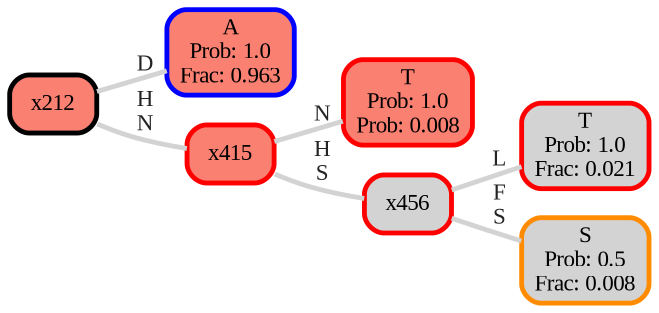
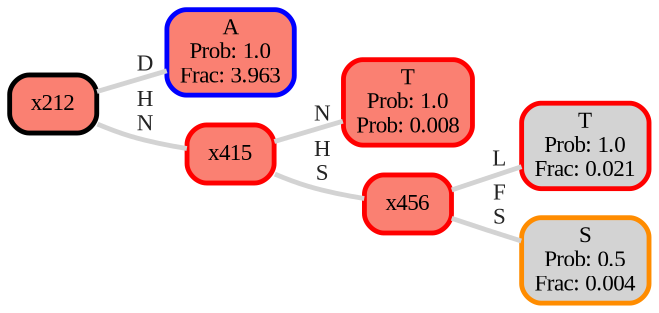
(231, 52) -> (231, 52)
(408, 204) -> (408, 204)
(585, 260) -> (585, 260)
